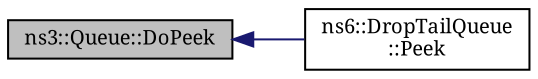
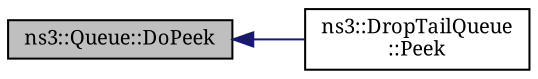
(417, 39) -> (417, 39)
